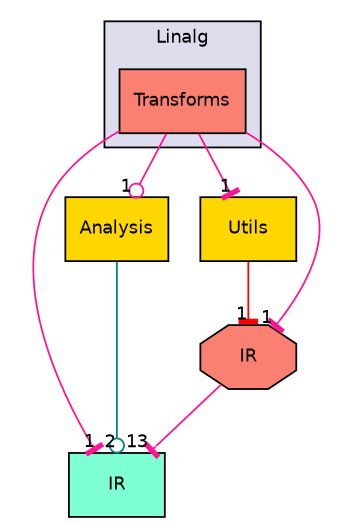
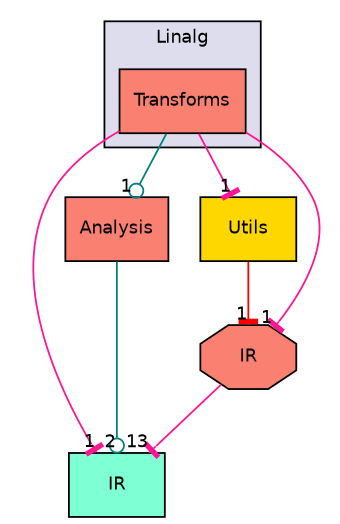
(153, 159) -> (153, 159)
(117, 229) -> (117, 229)
